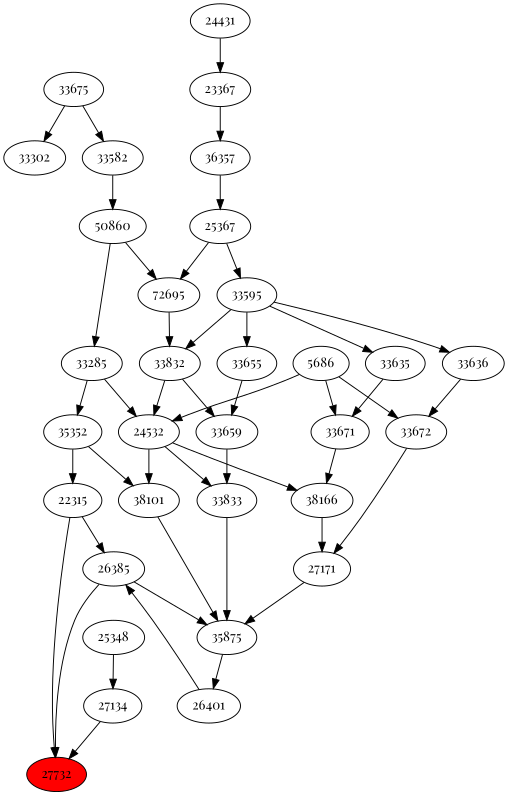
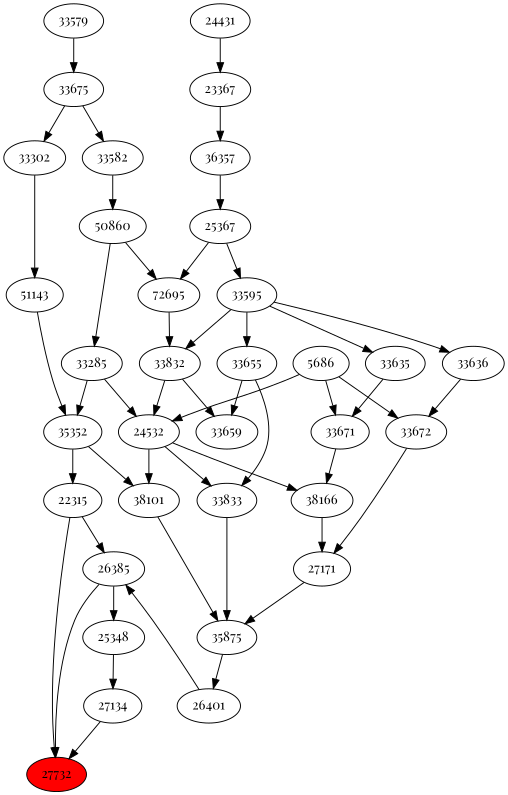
none -> (74, 21)
none -> (35, 295)
(227, 458) -> (269, 431)
(166, 601) -> (114, 599)
